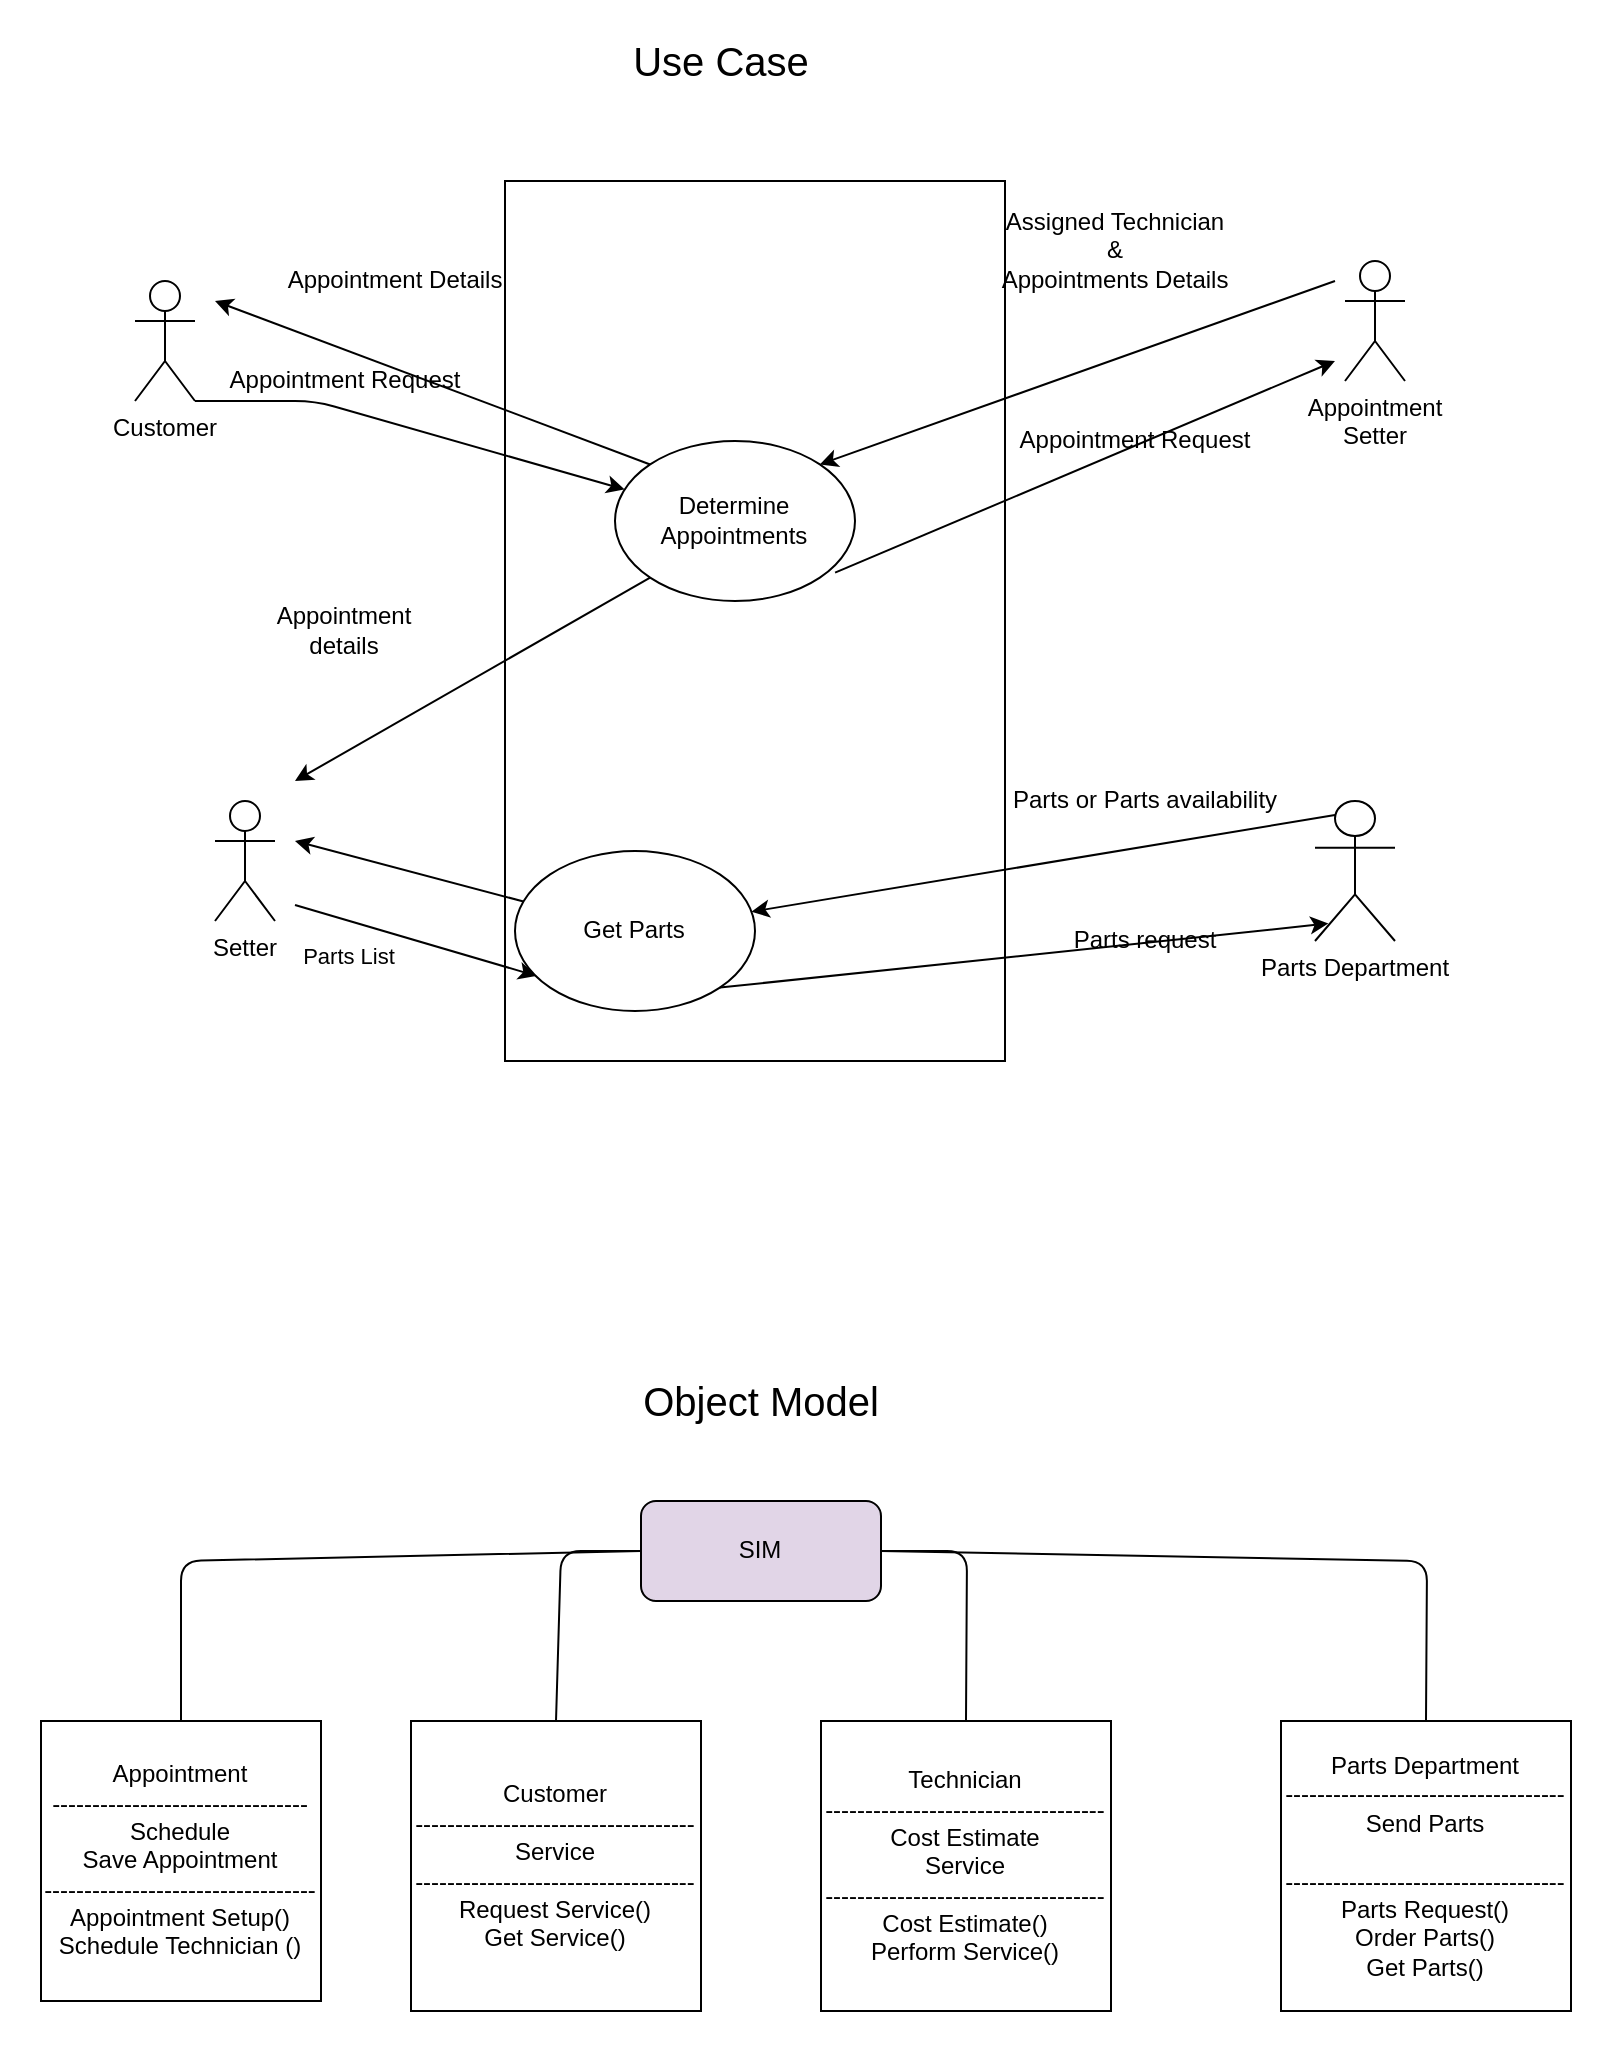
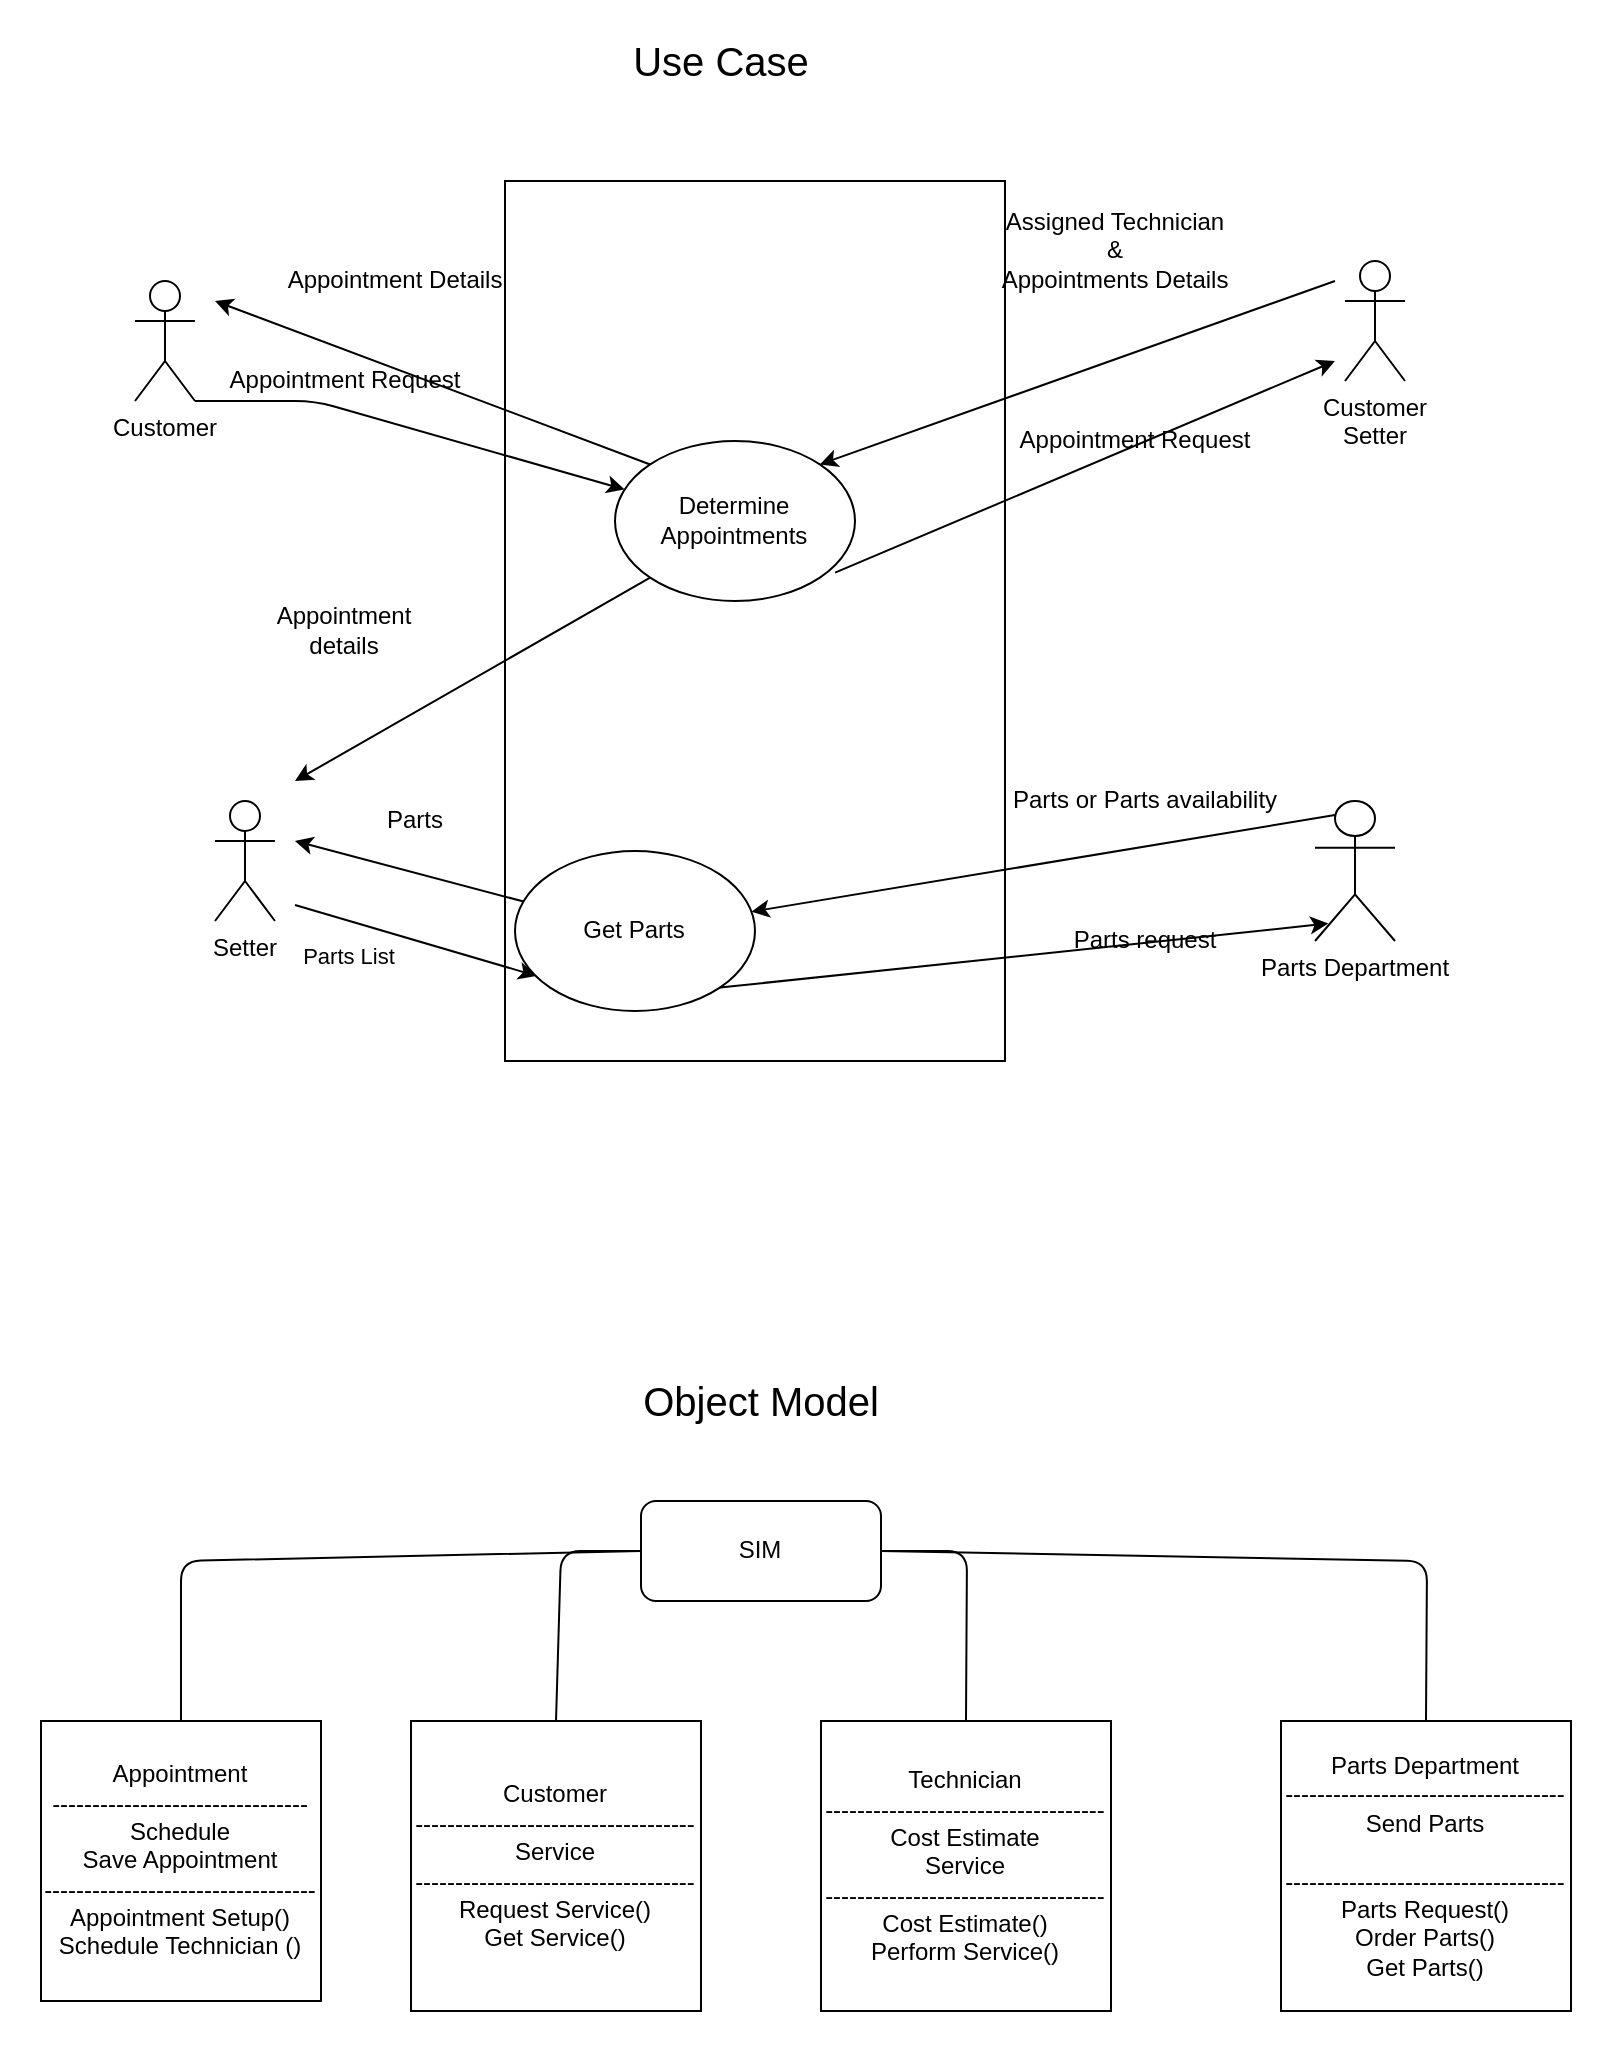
(1376, 424) -> (1376, 424)
none -> (415, 821)
(761, 1551) -> (761, 1551)
